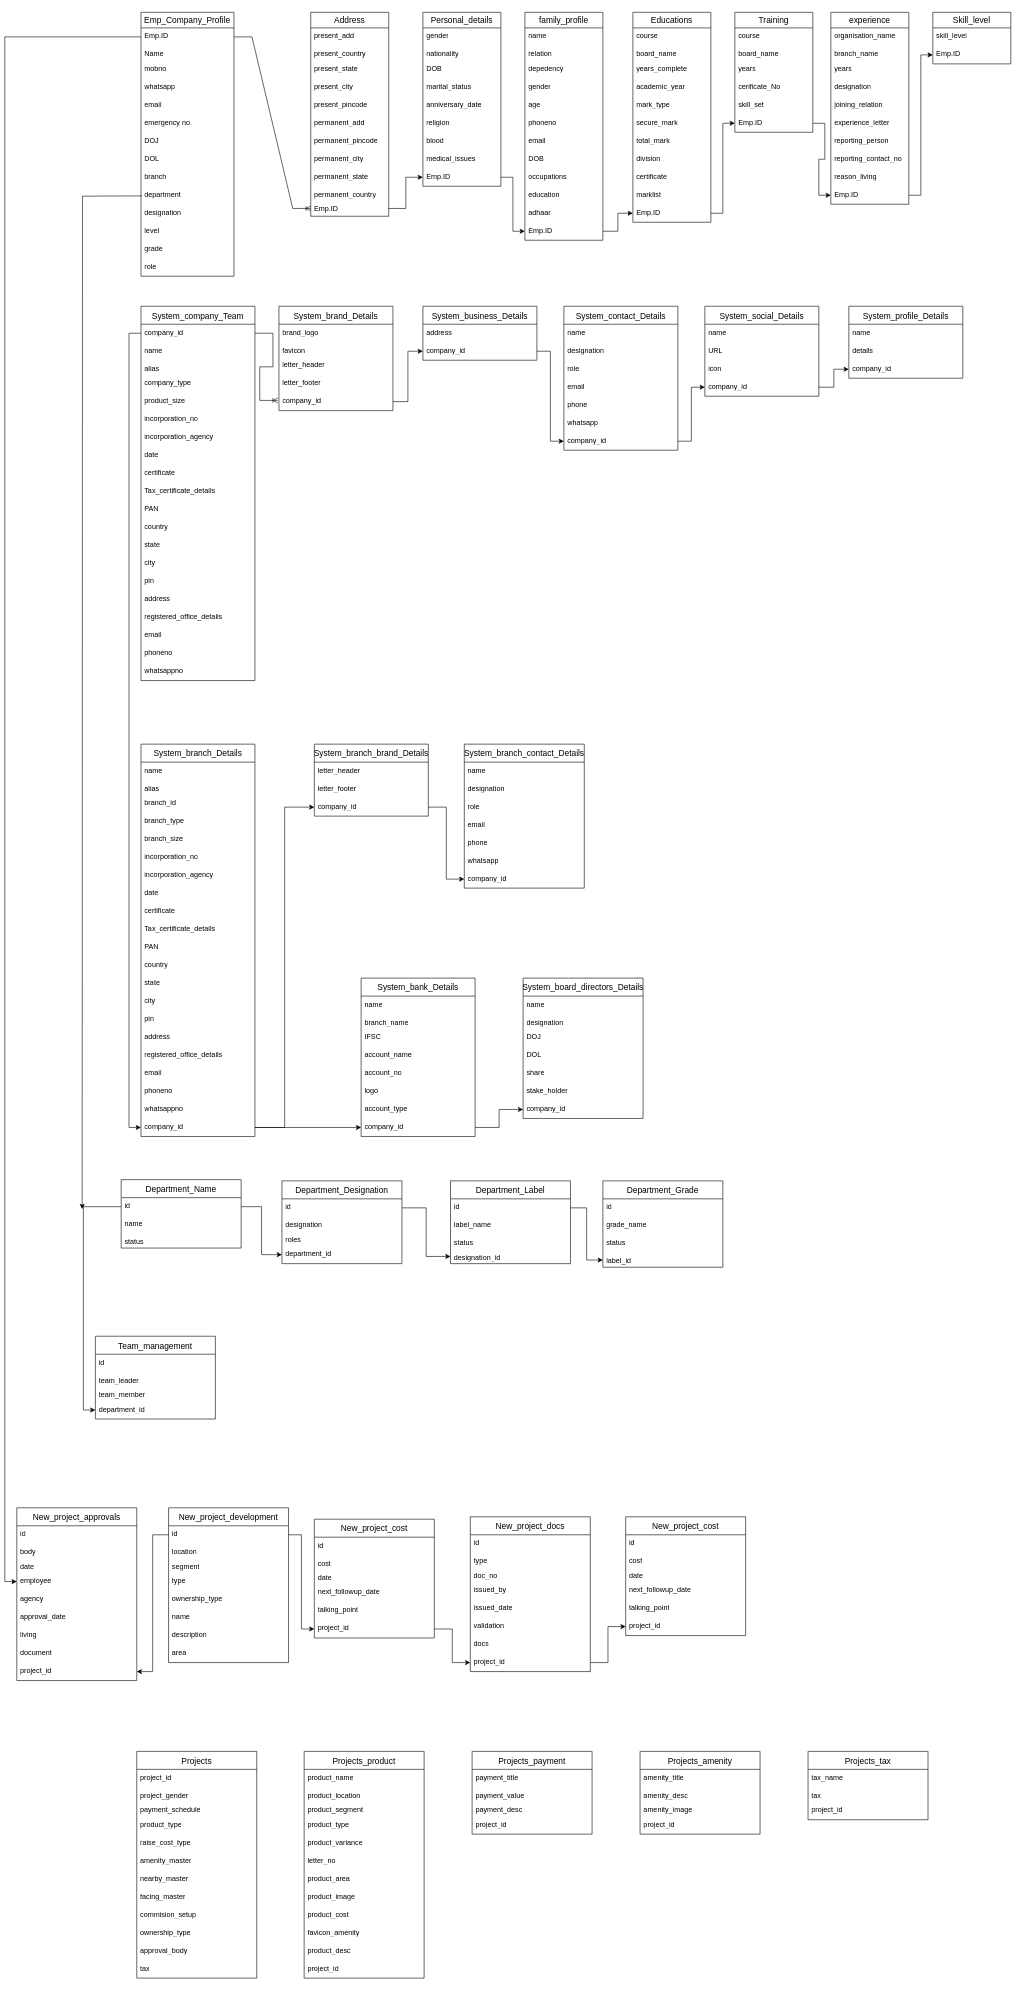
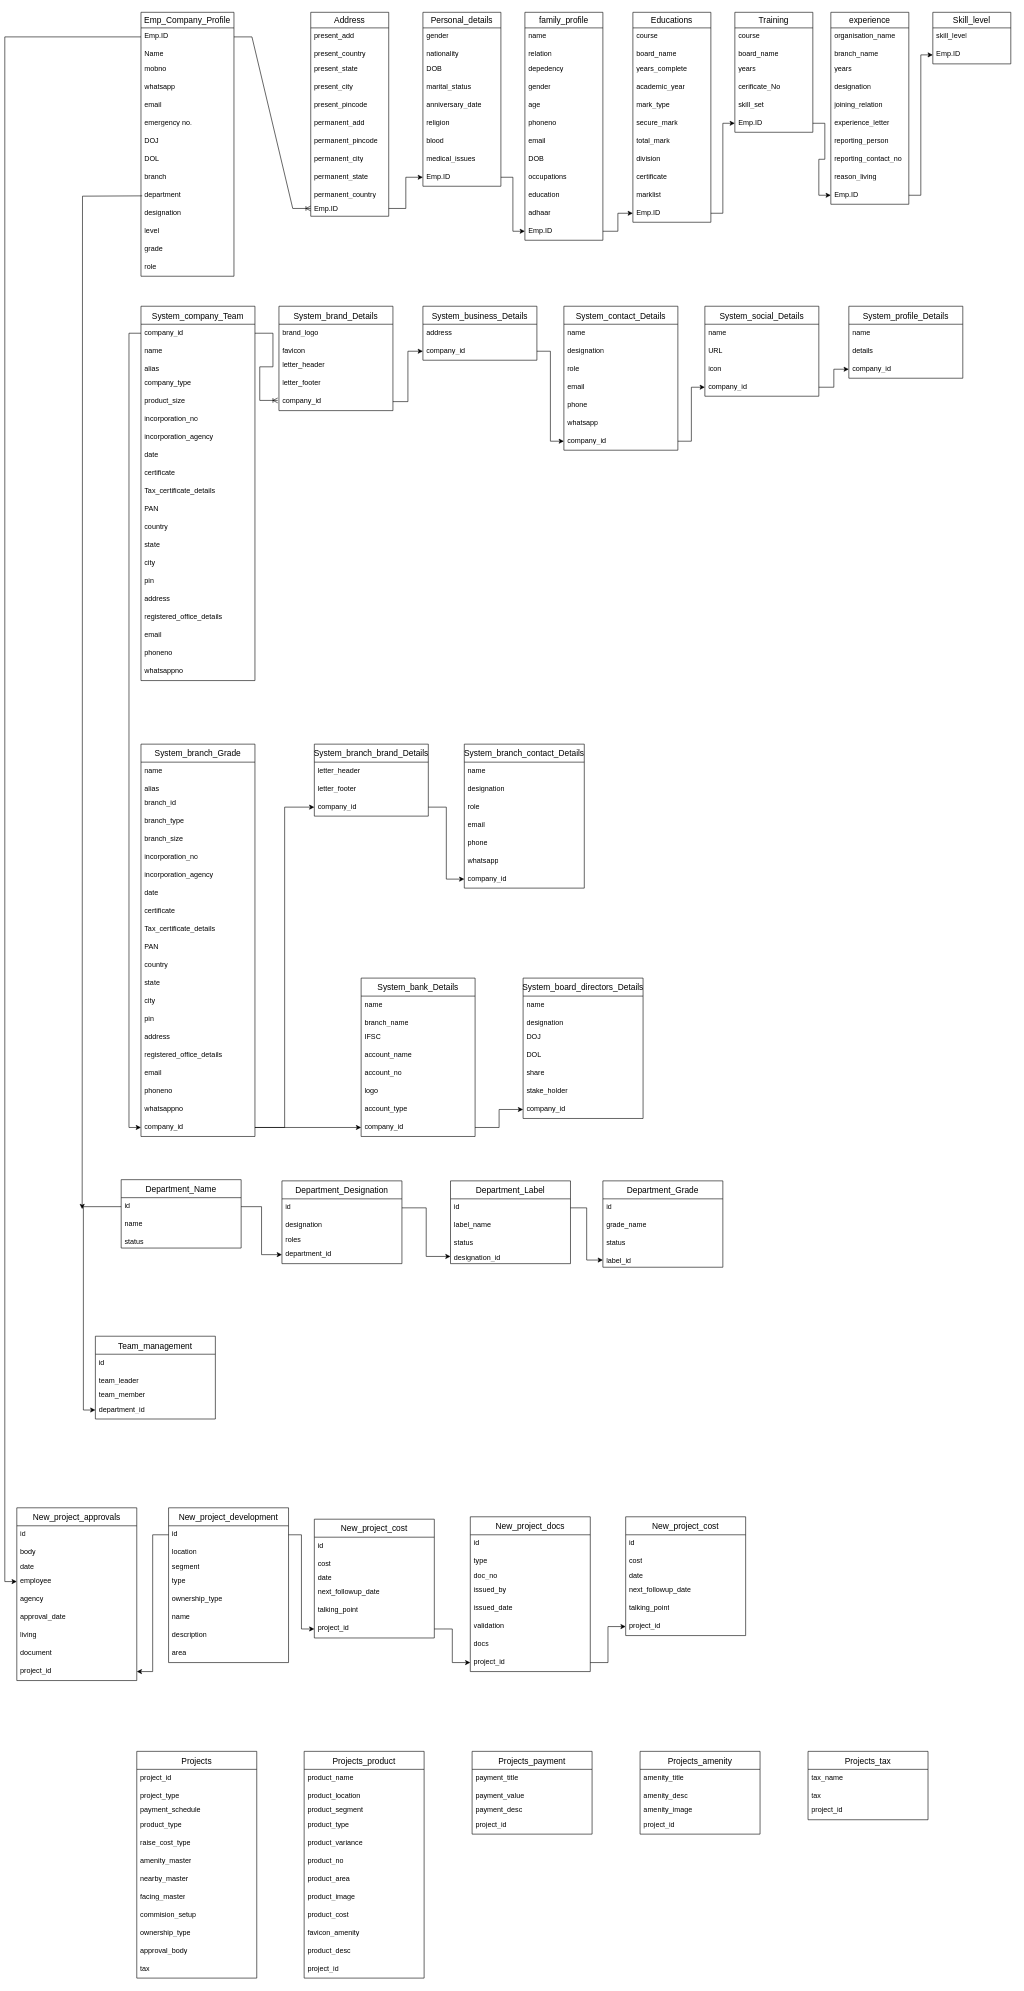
(197, 754) -> (197, 754)
(168, 1796) -> (164, 1796)
(325, 1861) -> (328, 1861)
